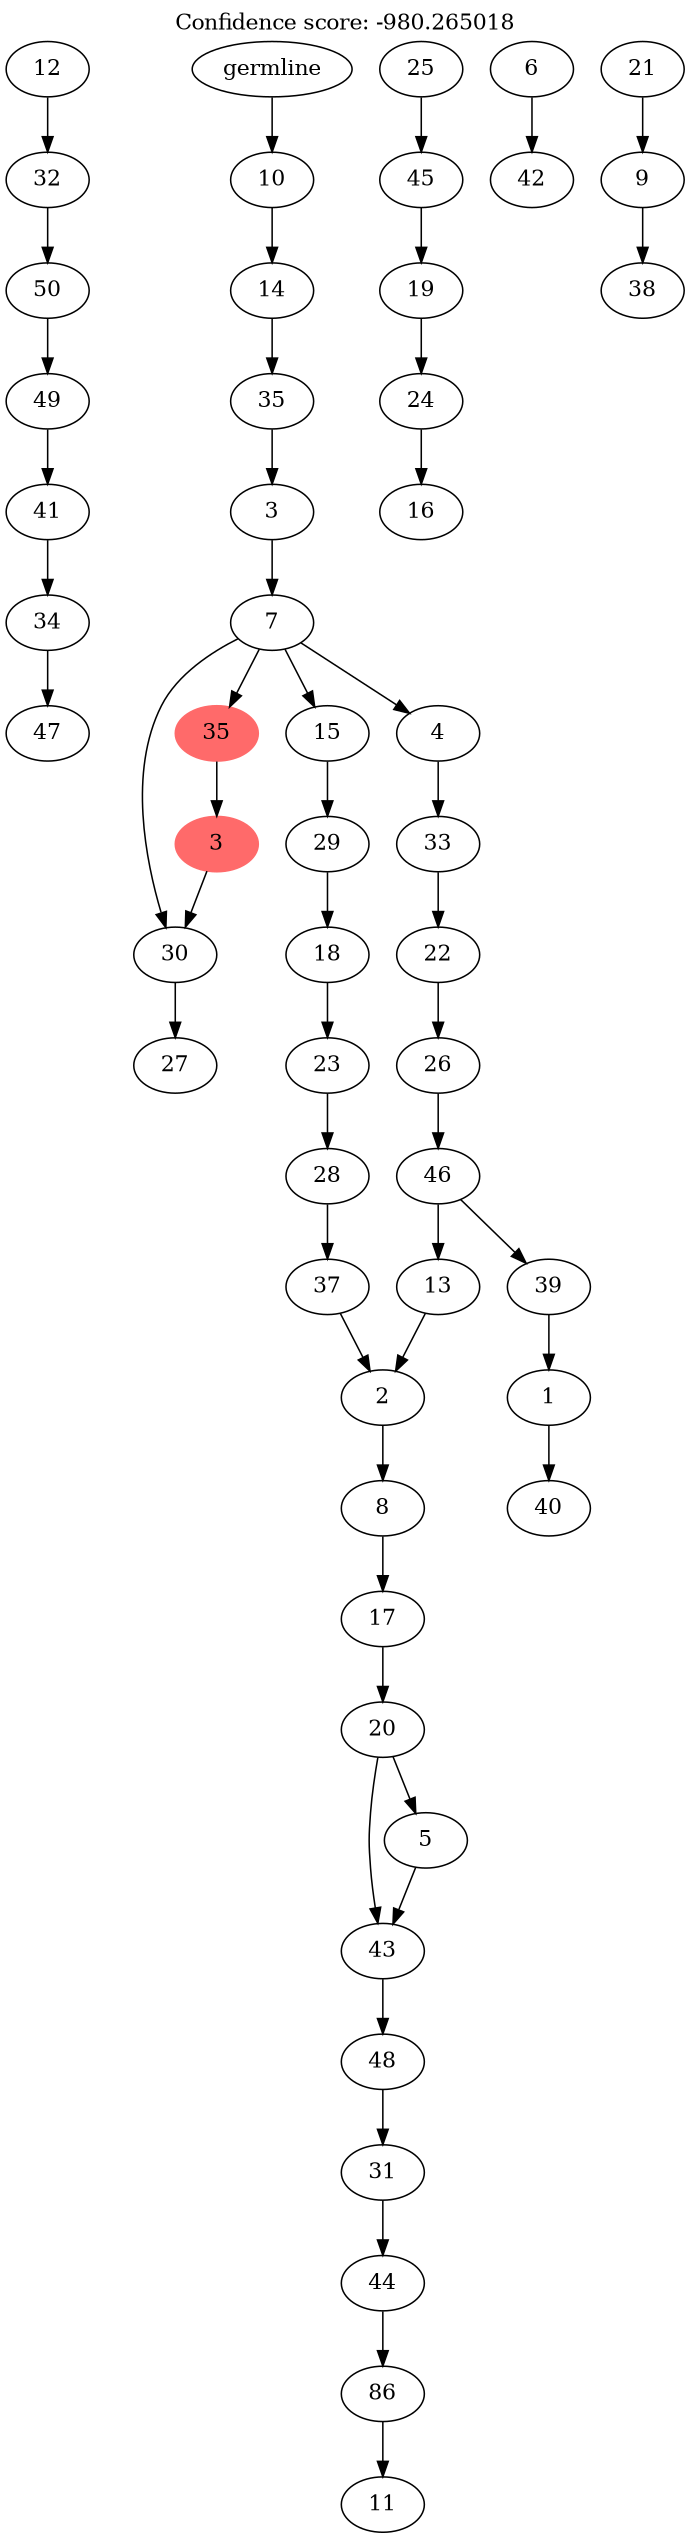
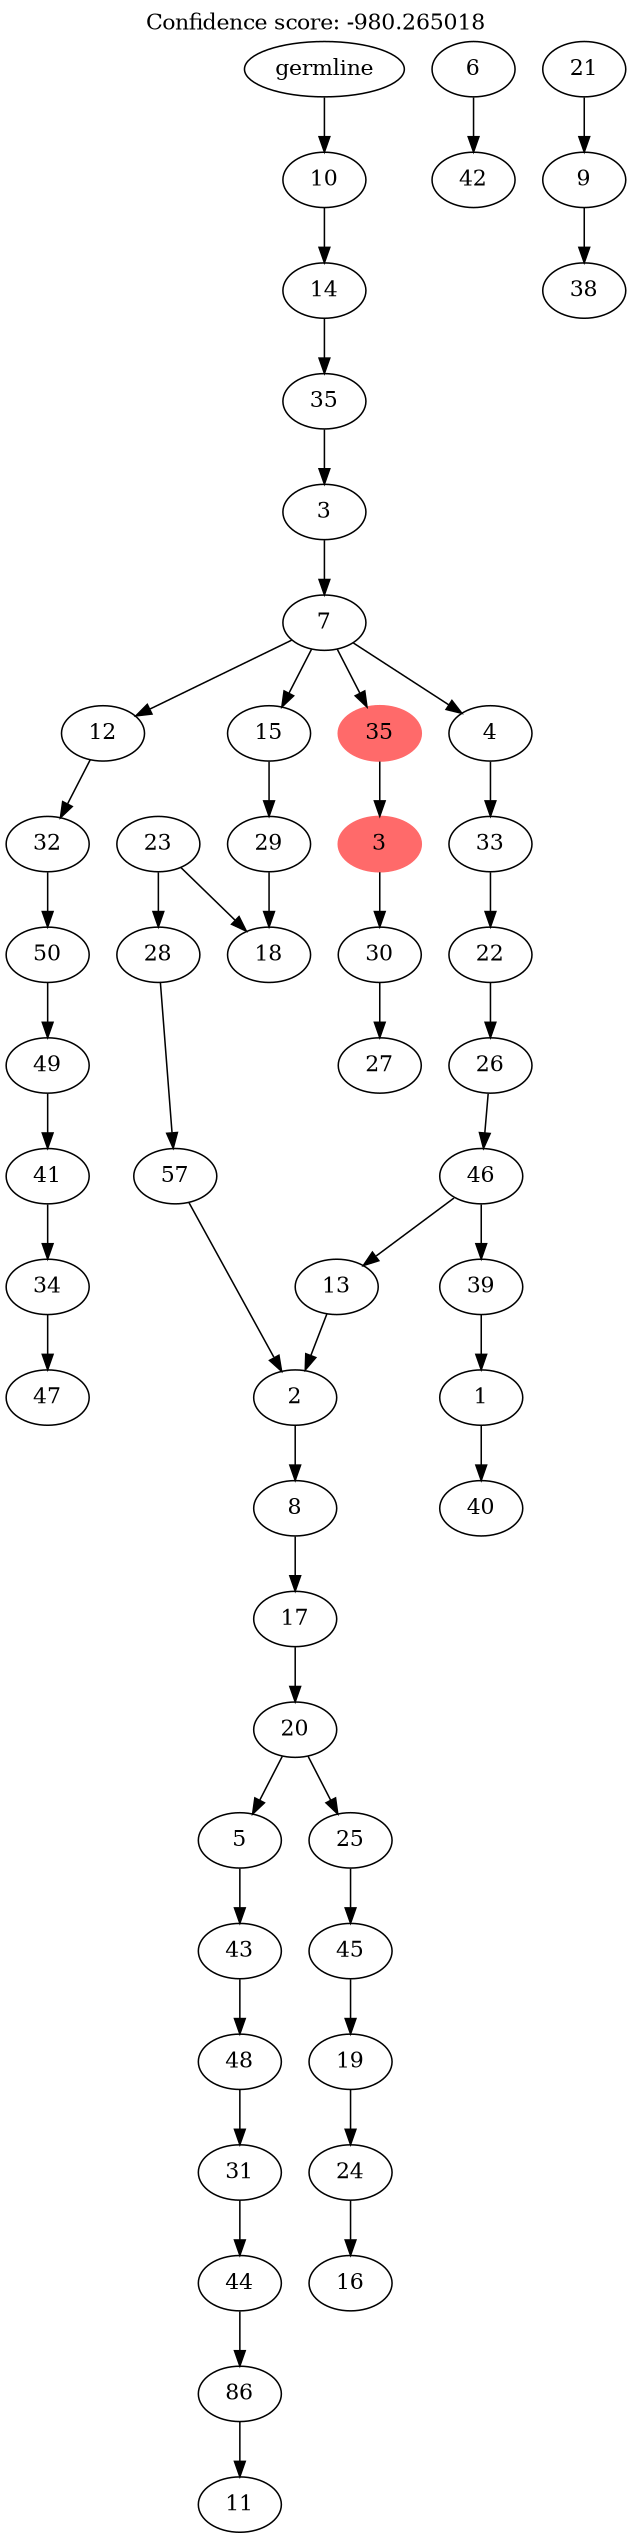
(145, 757) -> (221, 675)
(327, 1003) -> (208, 894)
(327, 1287) -> (175, 1176)
(369, 1833) -> (319, 1778)
